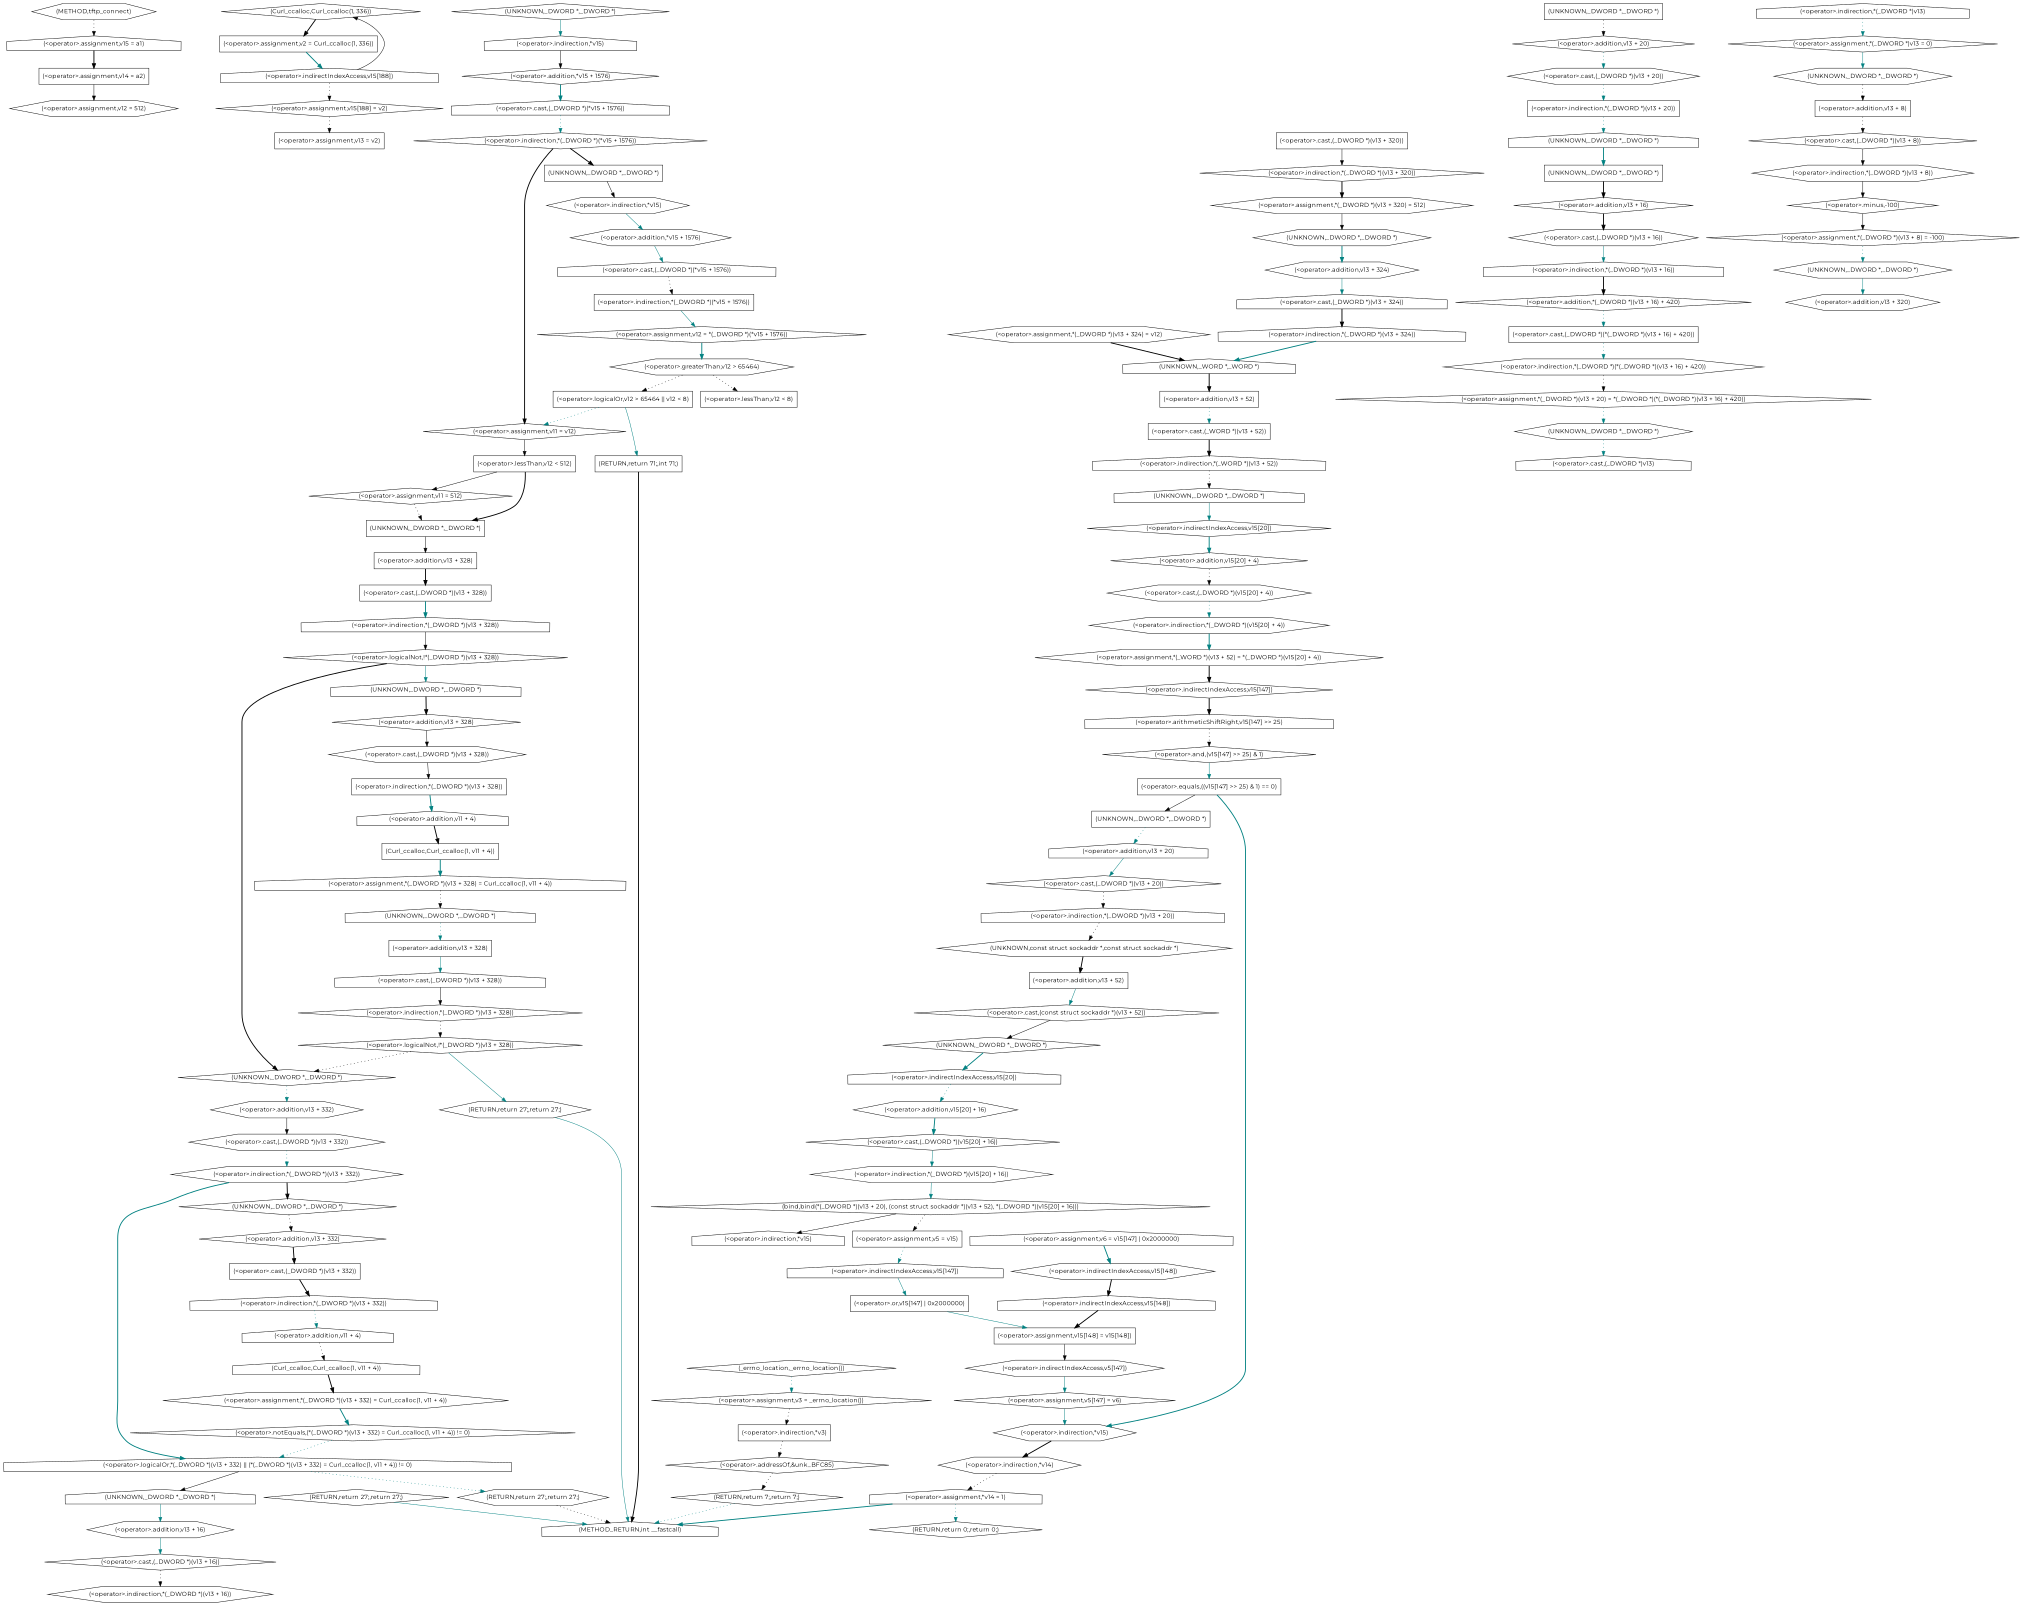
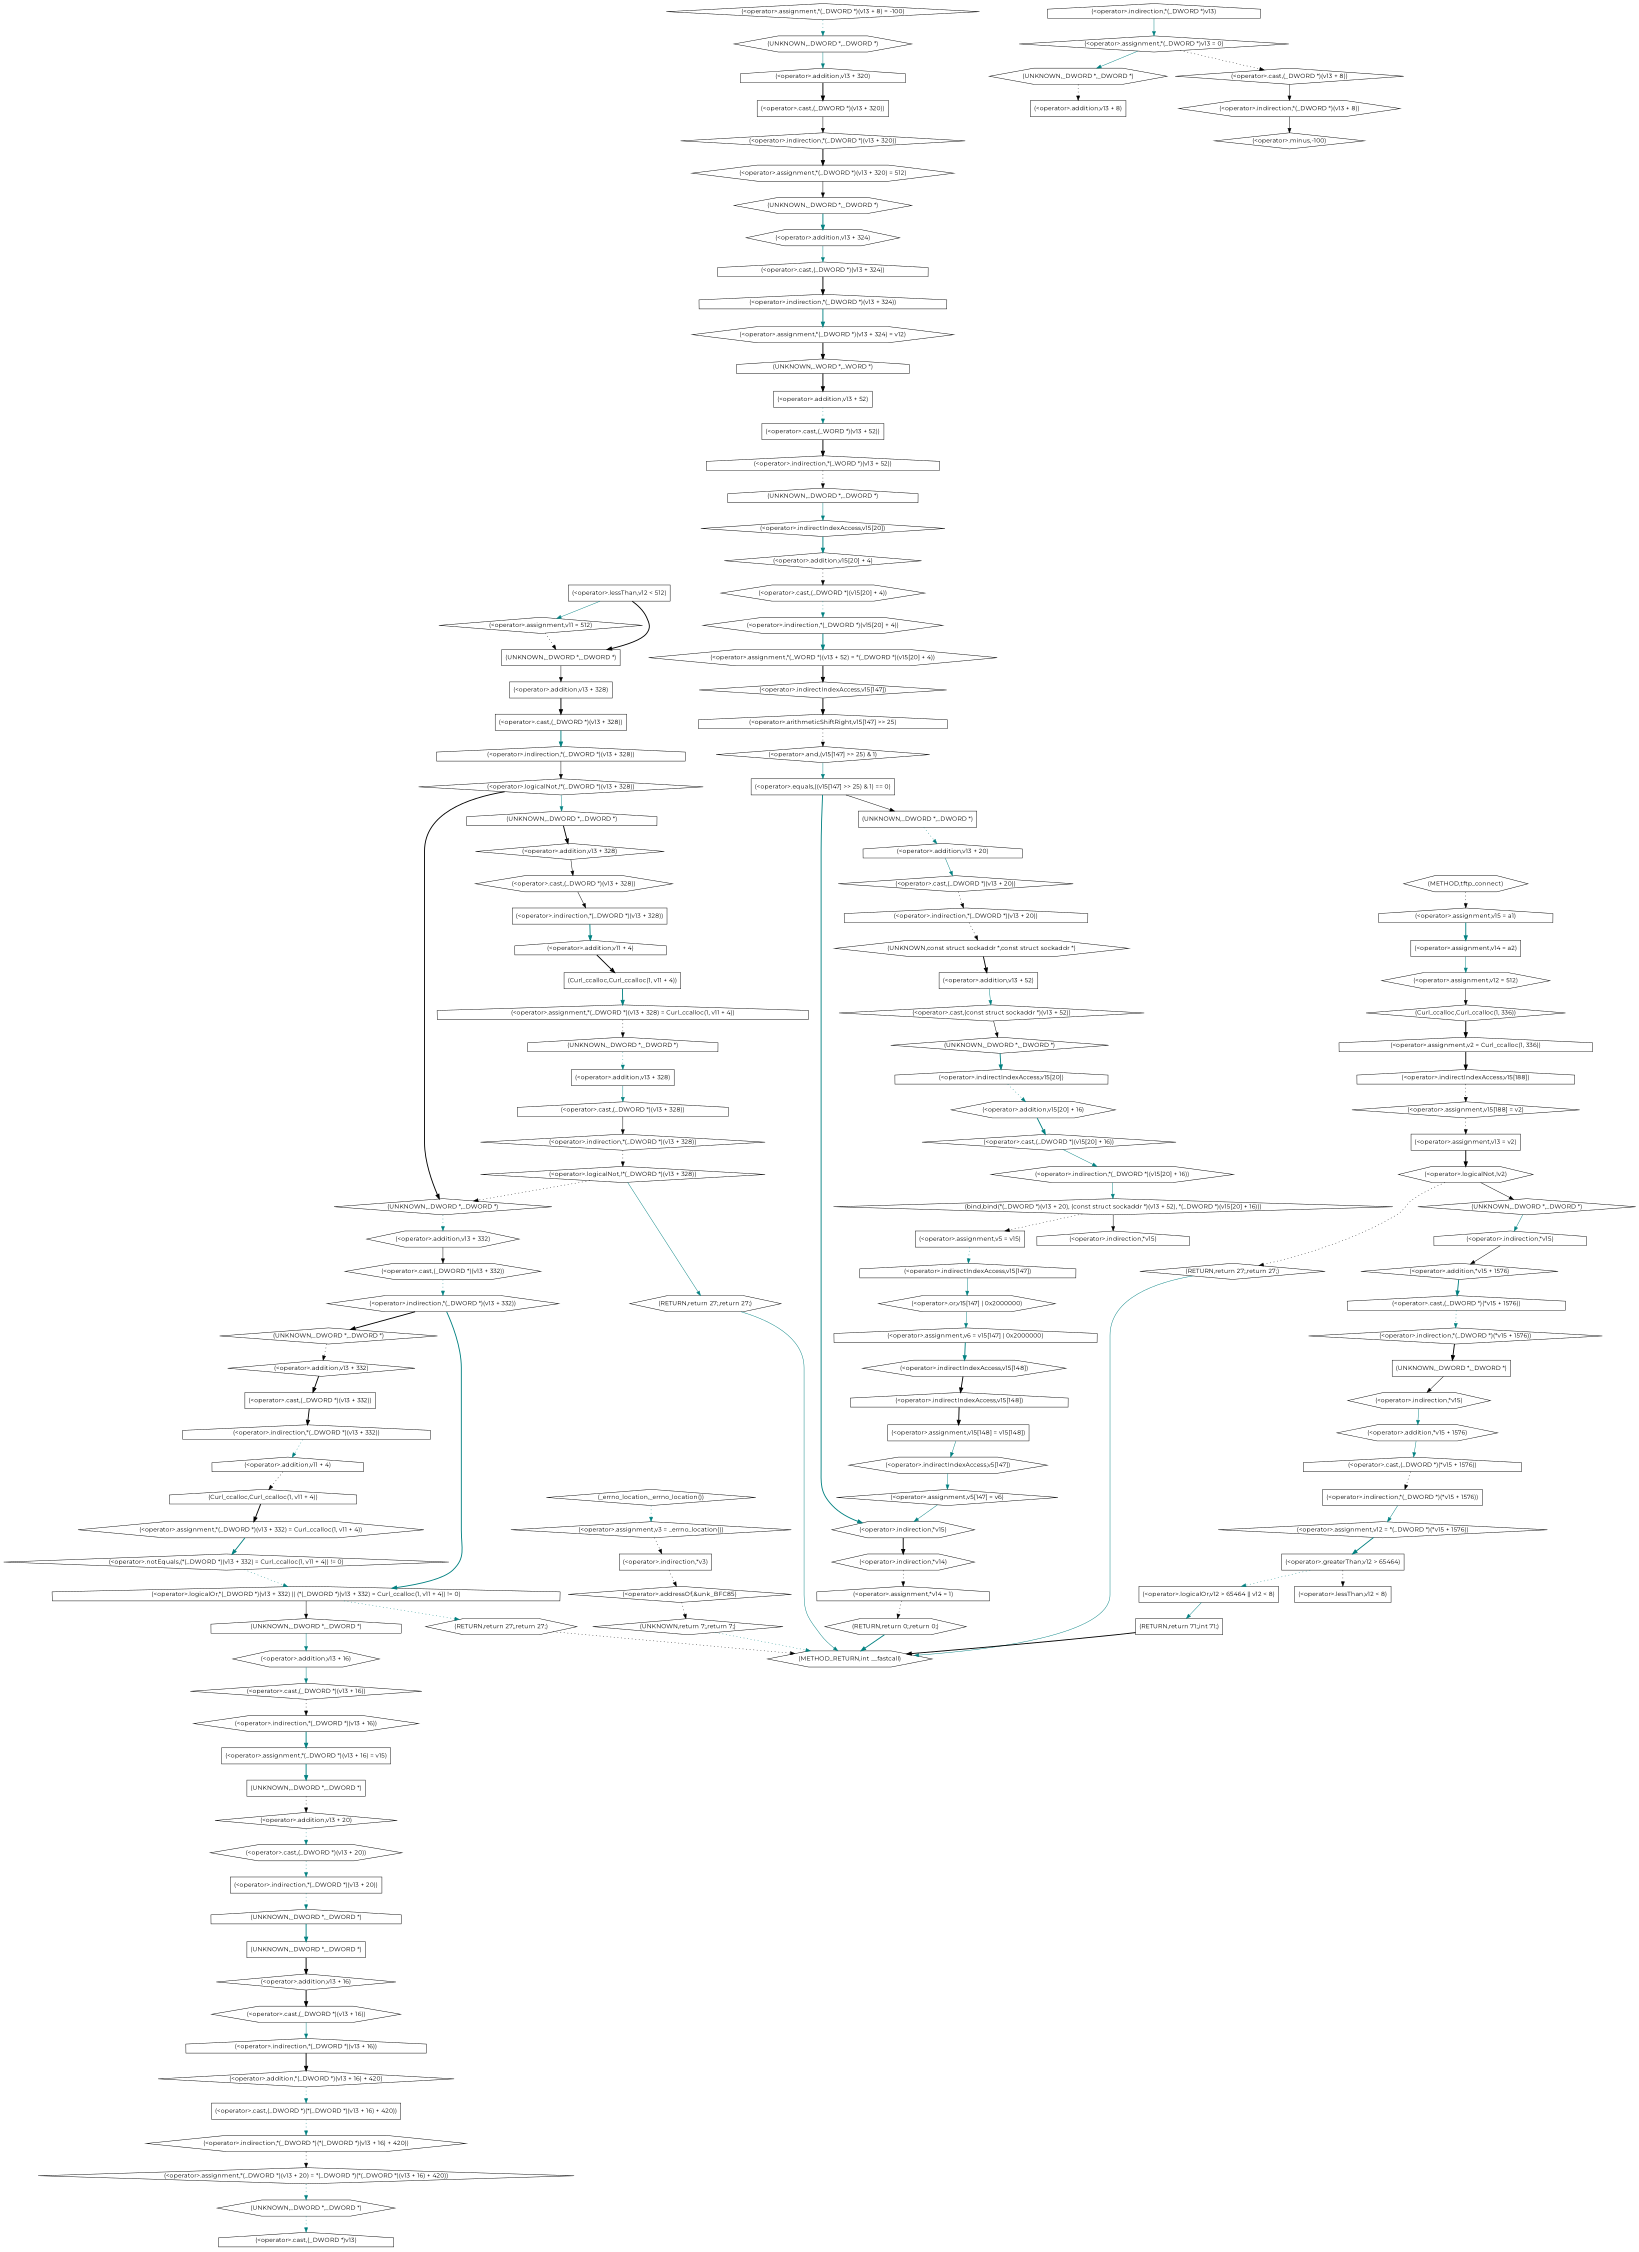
(1863, 25) -> (1154, 25)
(298, 44) -> (1466, 1045)
(384, 44) -> (1466, 995)
(94, 57) -> (1466, 929)
(313, 59) -> (1466, 1058)
none -> (823, 89)
(94, 90) -> (1466, 962)
(1863, 123) -> (1220, 60)
(1863, 219) -> none
(1863, 302) -> (823, 76)
(1278, 350) -> (823, 315)
(702, 367) -> (1343, 1562)
(664, 382) -> (1278, 1578)
(525, 432) -> none
(467, 480) -> (581, 609)
none -> (1466, 1174)
(910, 1304) -> (967, 1304)
(985, 1319) -> (966, 1318)
(1065, 1350) -> (954, 1447)
(757, 1497) -> (688, 1627)
(956, 1511) -> (900, 1608)
(787, 1514) -> (875, 1641)
(630, 1530) -> (850, 1659)
(956, 1530) -> (896, 1627)
none -> (306, 1756)
